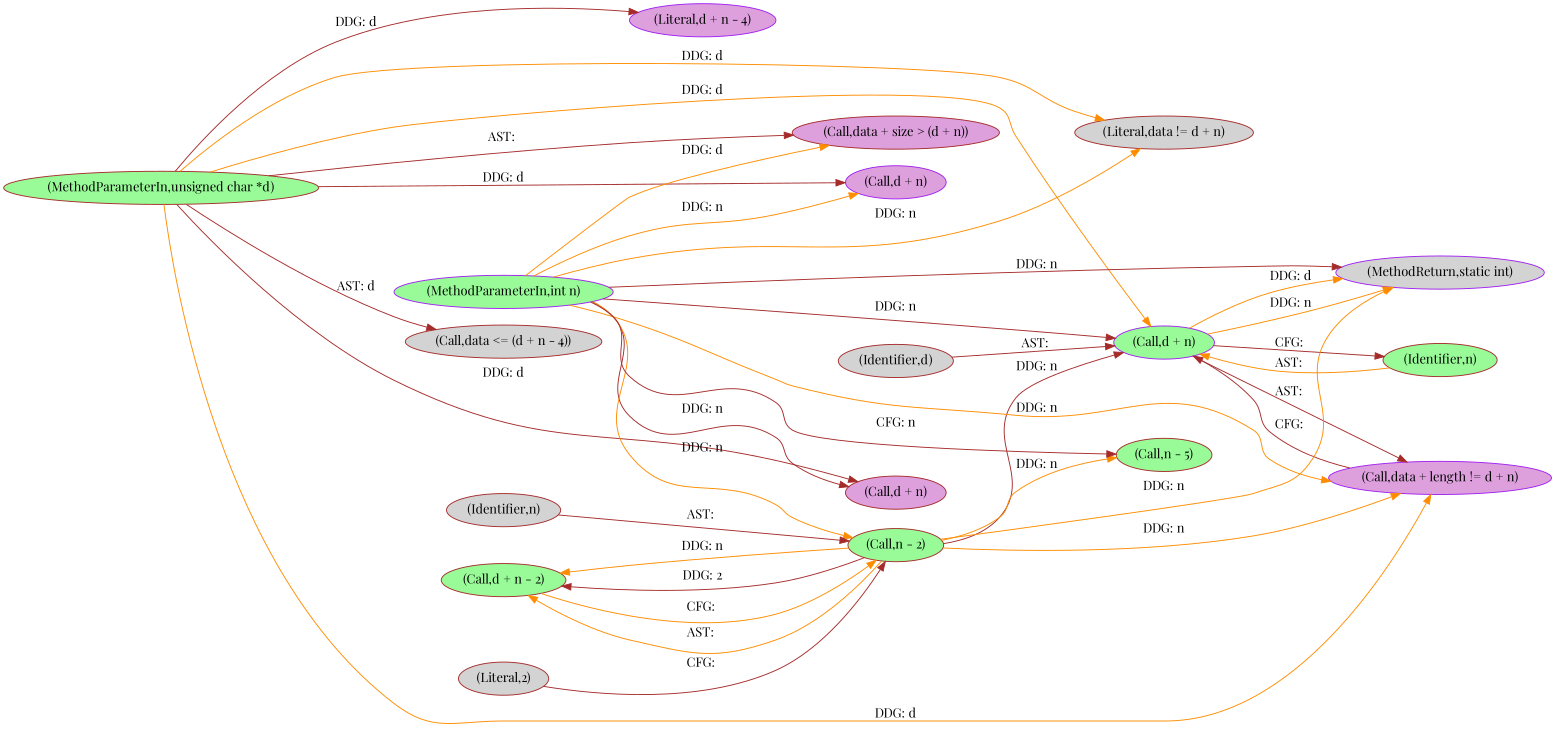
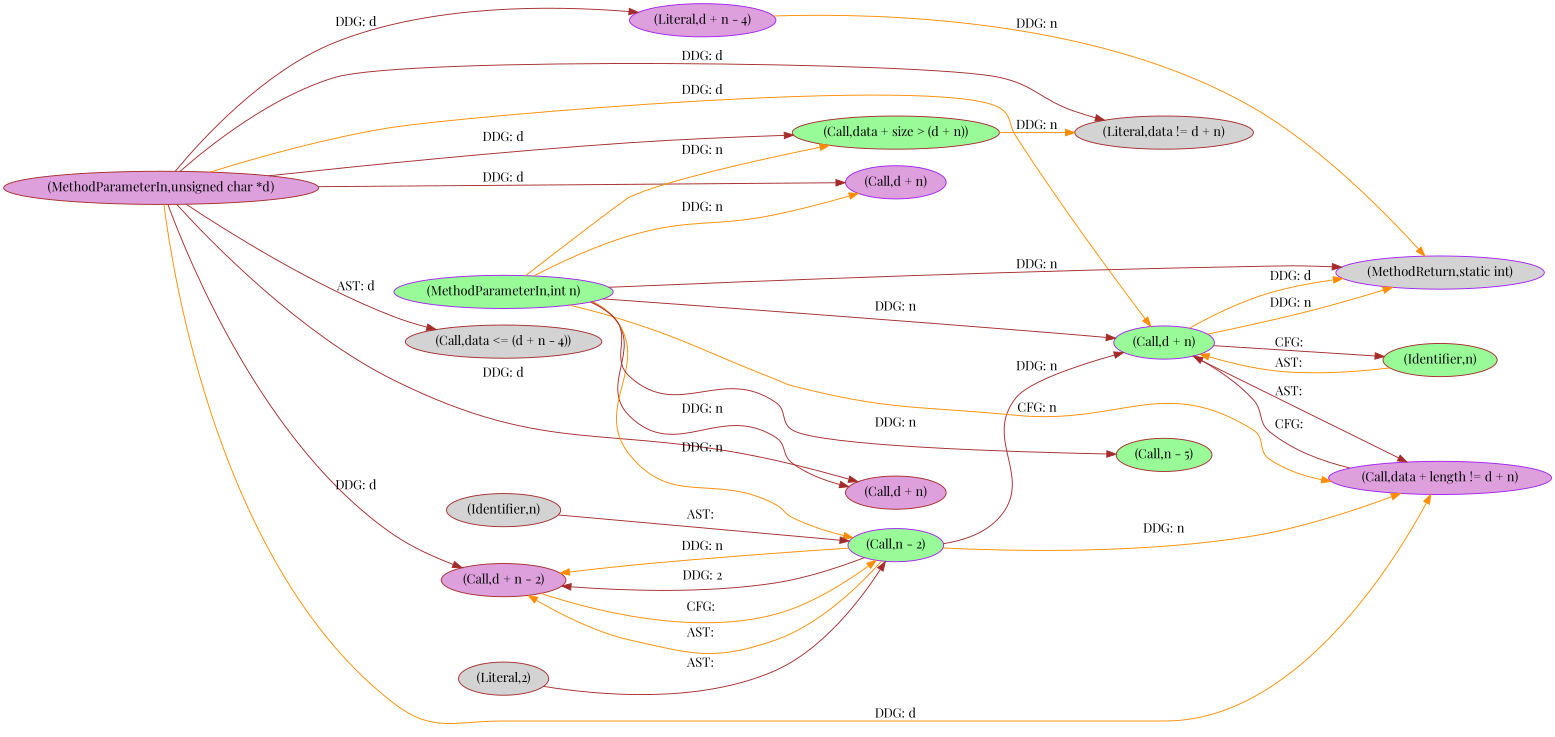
(628, 64) -> (628, 64)
(896, 133) -> (896, 133)
(504, 138) -> (504, 138)
(703, 151) -> (703, 151)
(161, 188) -> (161, 188)
(851, 247) -> (1033, 133)
(896, 361) -> none
(1037, 408) -> (1037, 408)
none -> (276, 414)
(896, 423) -> (896, 423)
(1018, 491) -> none
(1231, 498) -> (1126, 55)
(896, 545) -> (896, 545)
(504, 580) -> (504, 580)
(703, 663) -> (703, 663)
